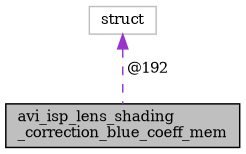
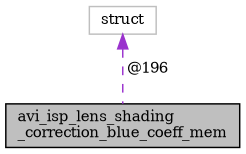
(145, 69) -> (145, 69)
